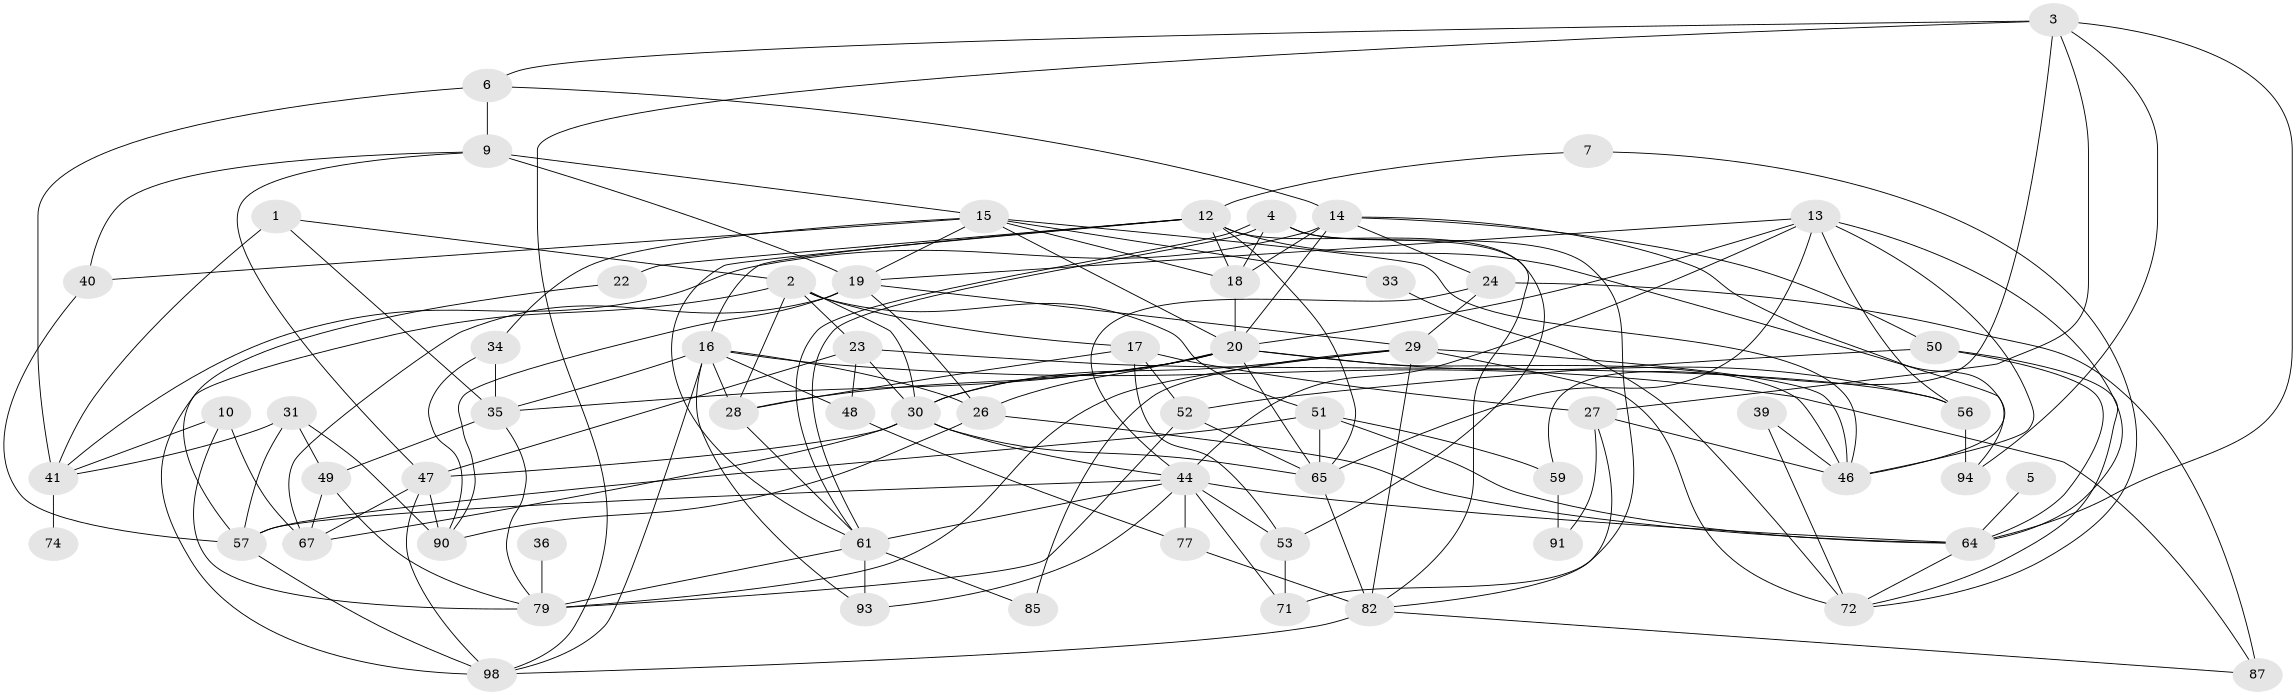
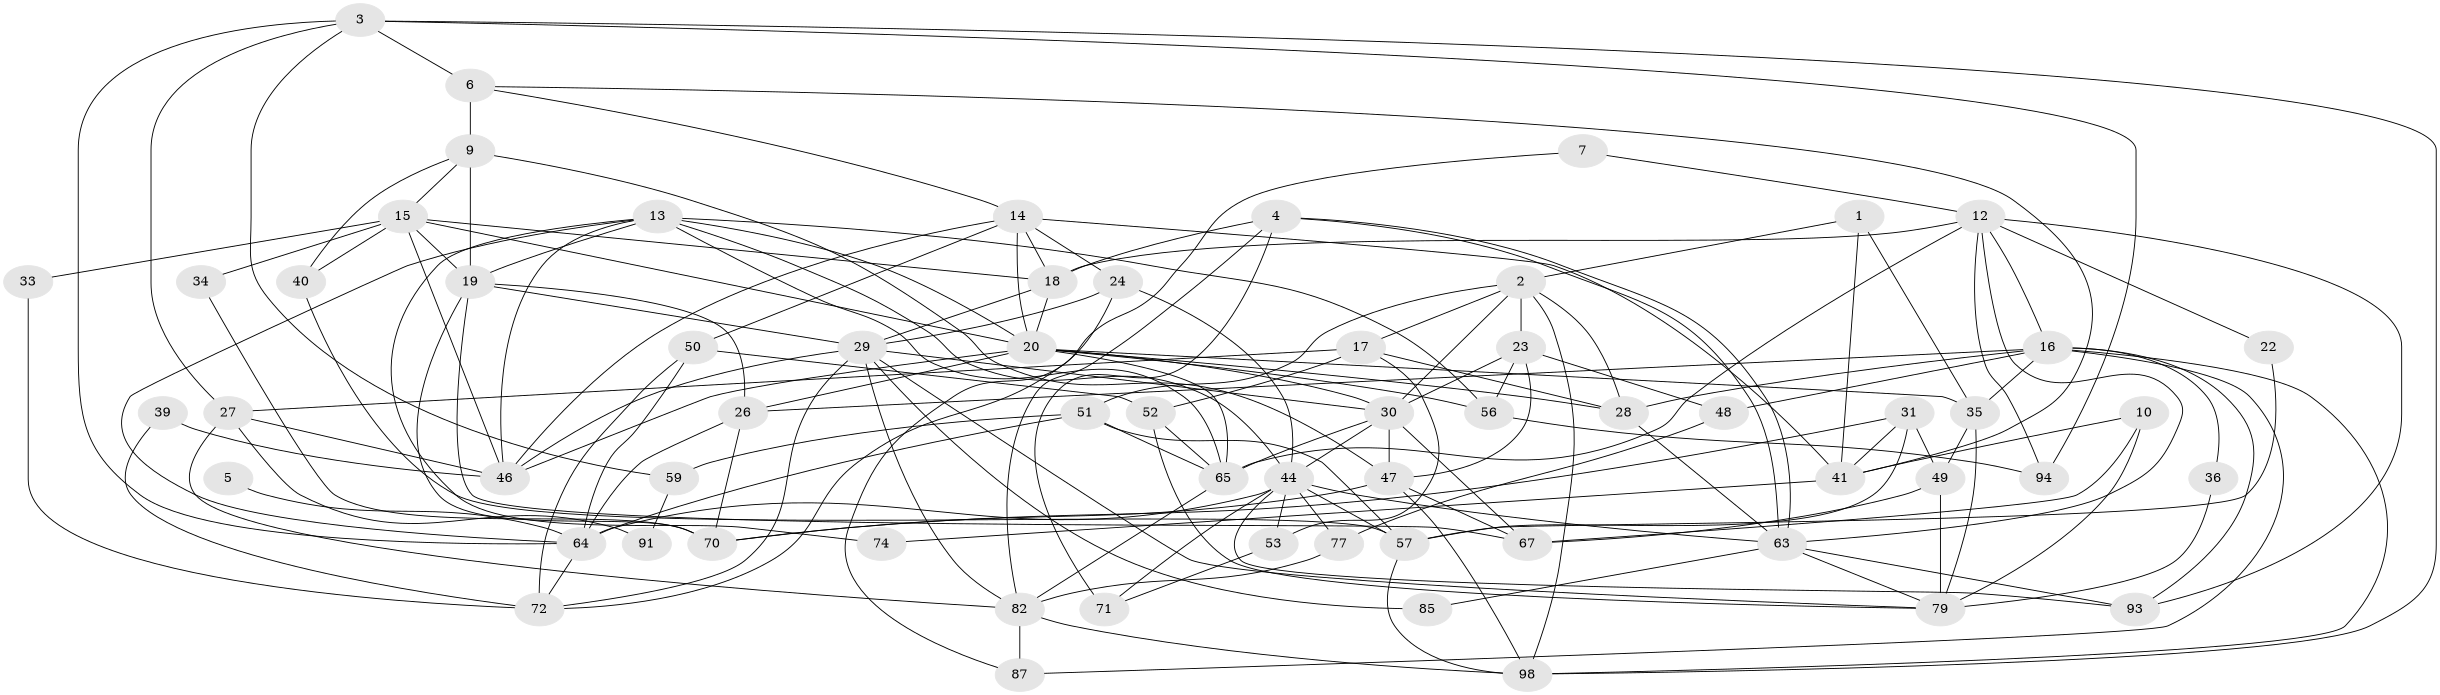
(1543, 303) -> (2394, 331)
none -> (958, 315)
(496, 374) -> none
none -> (2185, 378)
none -> (410, 439)
(442, 544) -> (712, 544)
(865, 544) -> (1782, 544)
